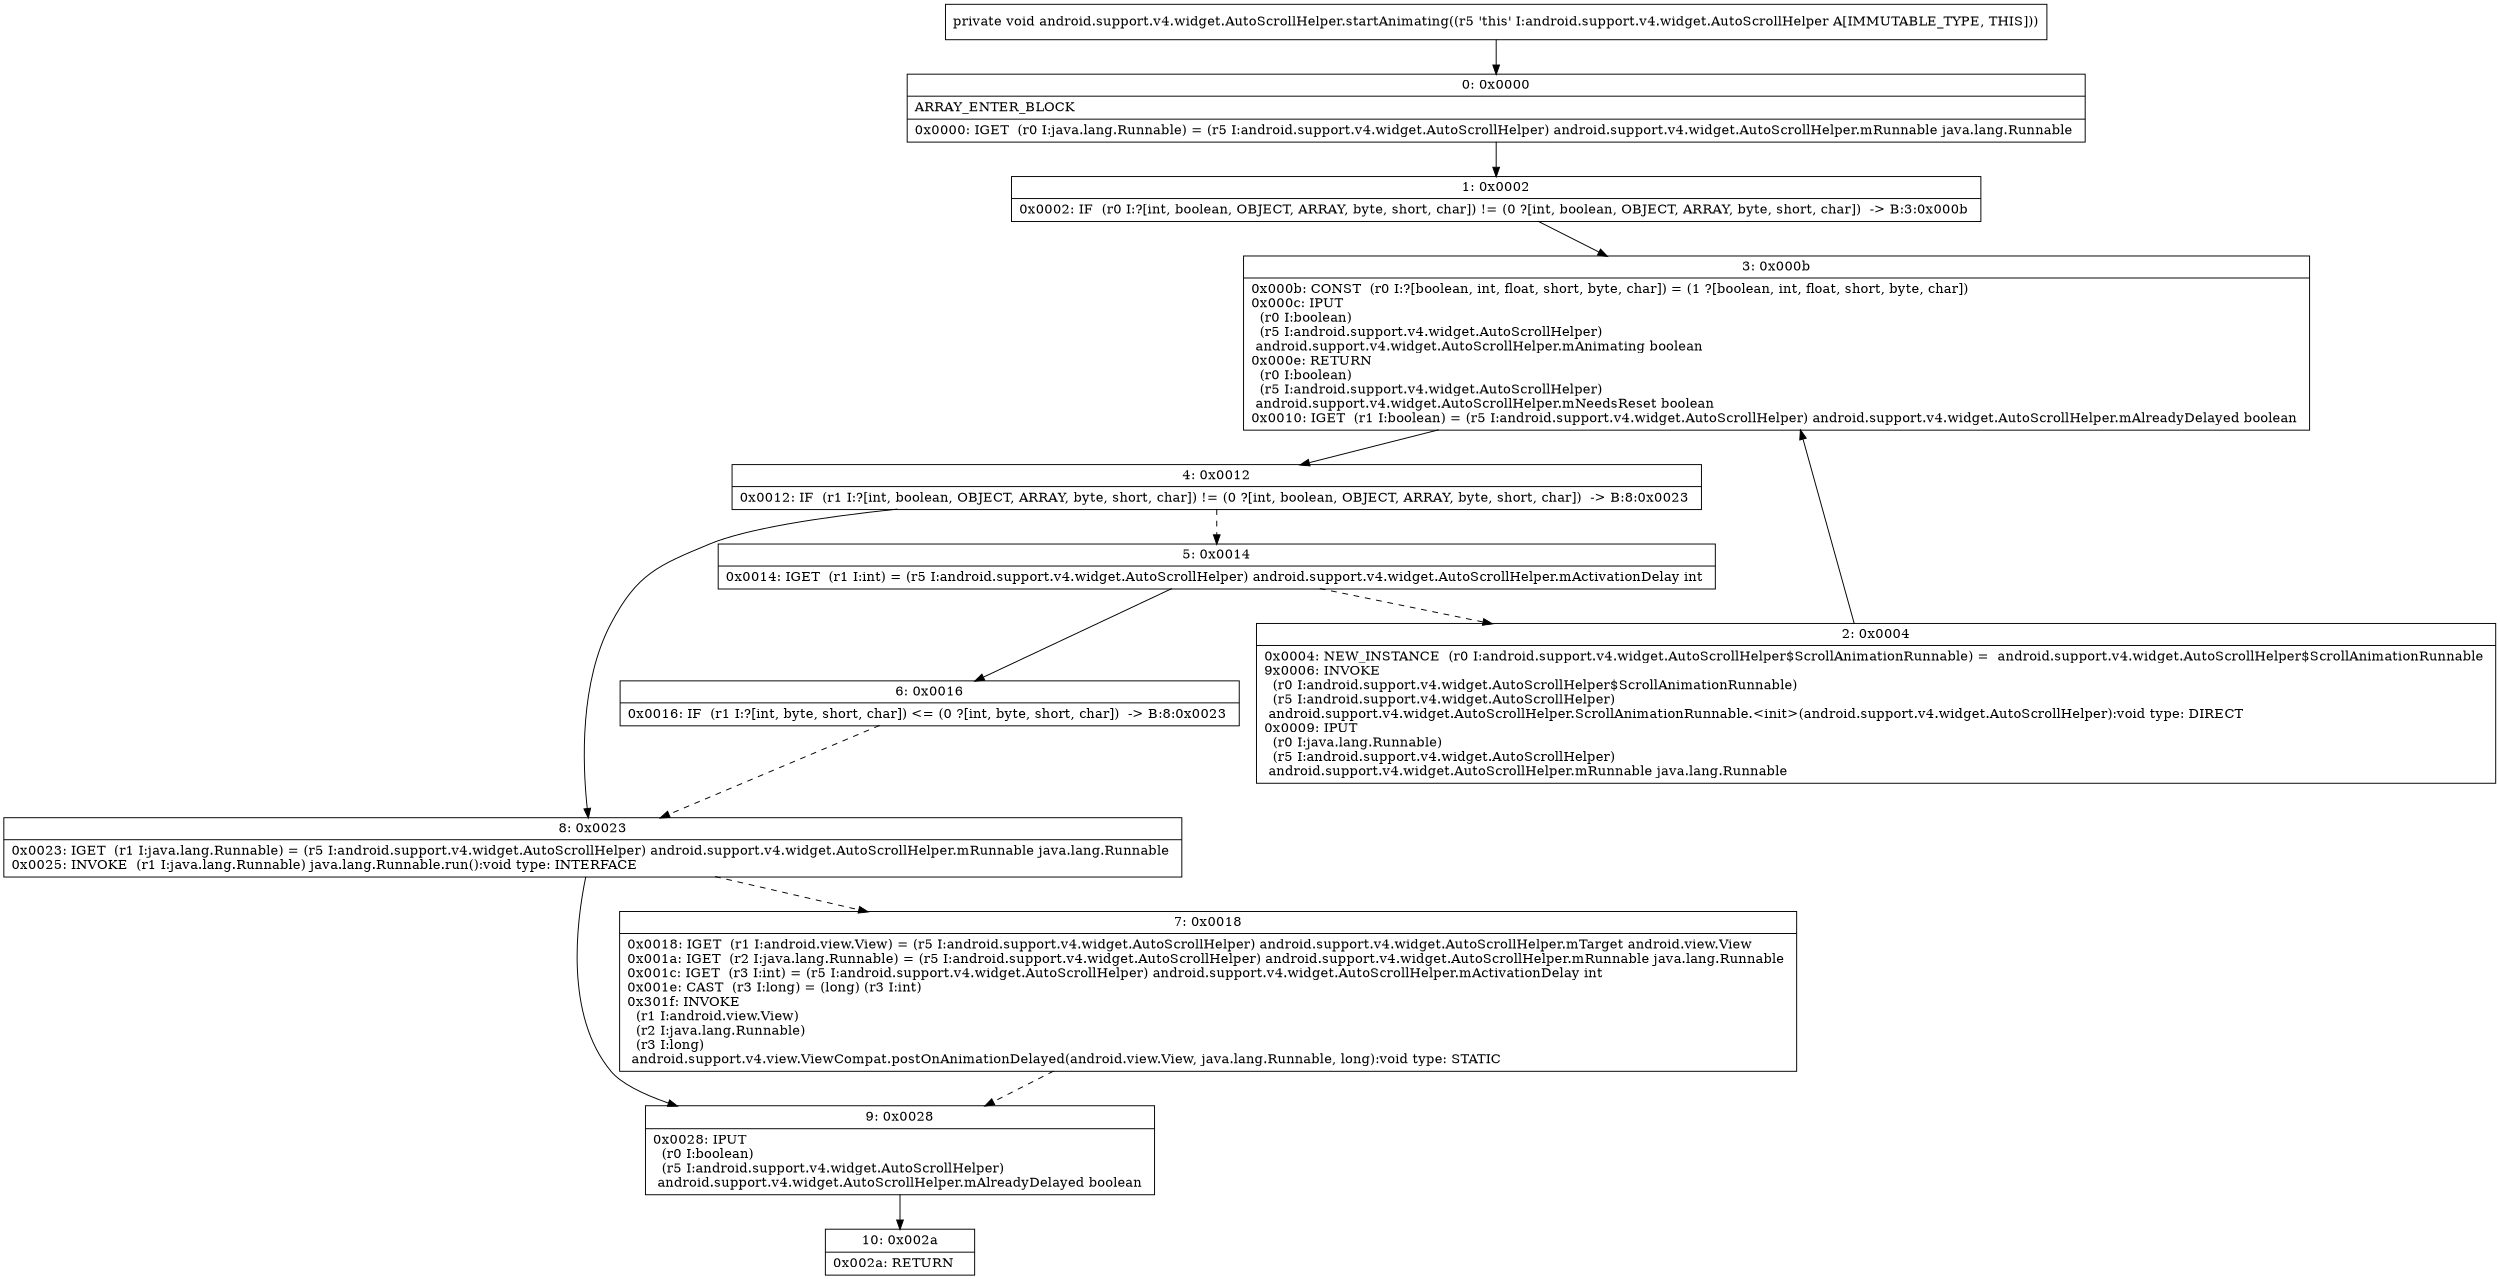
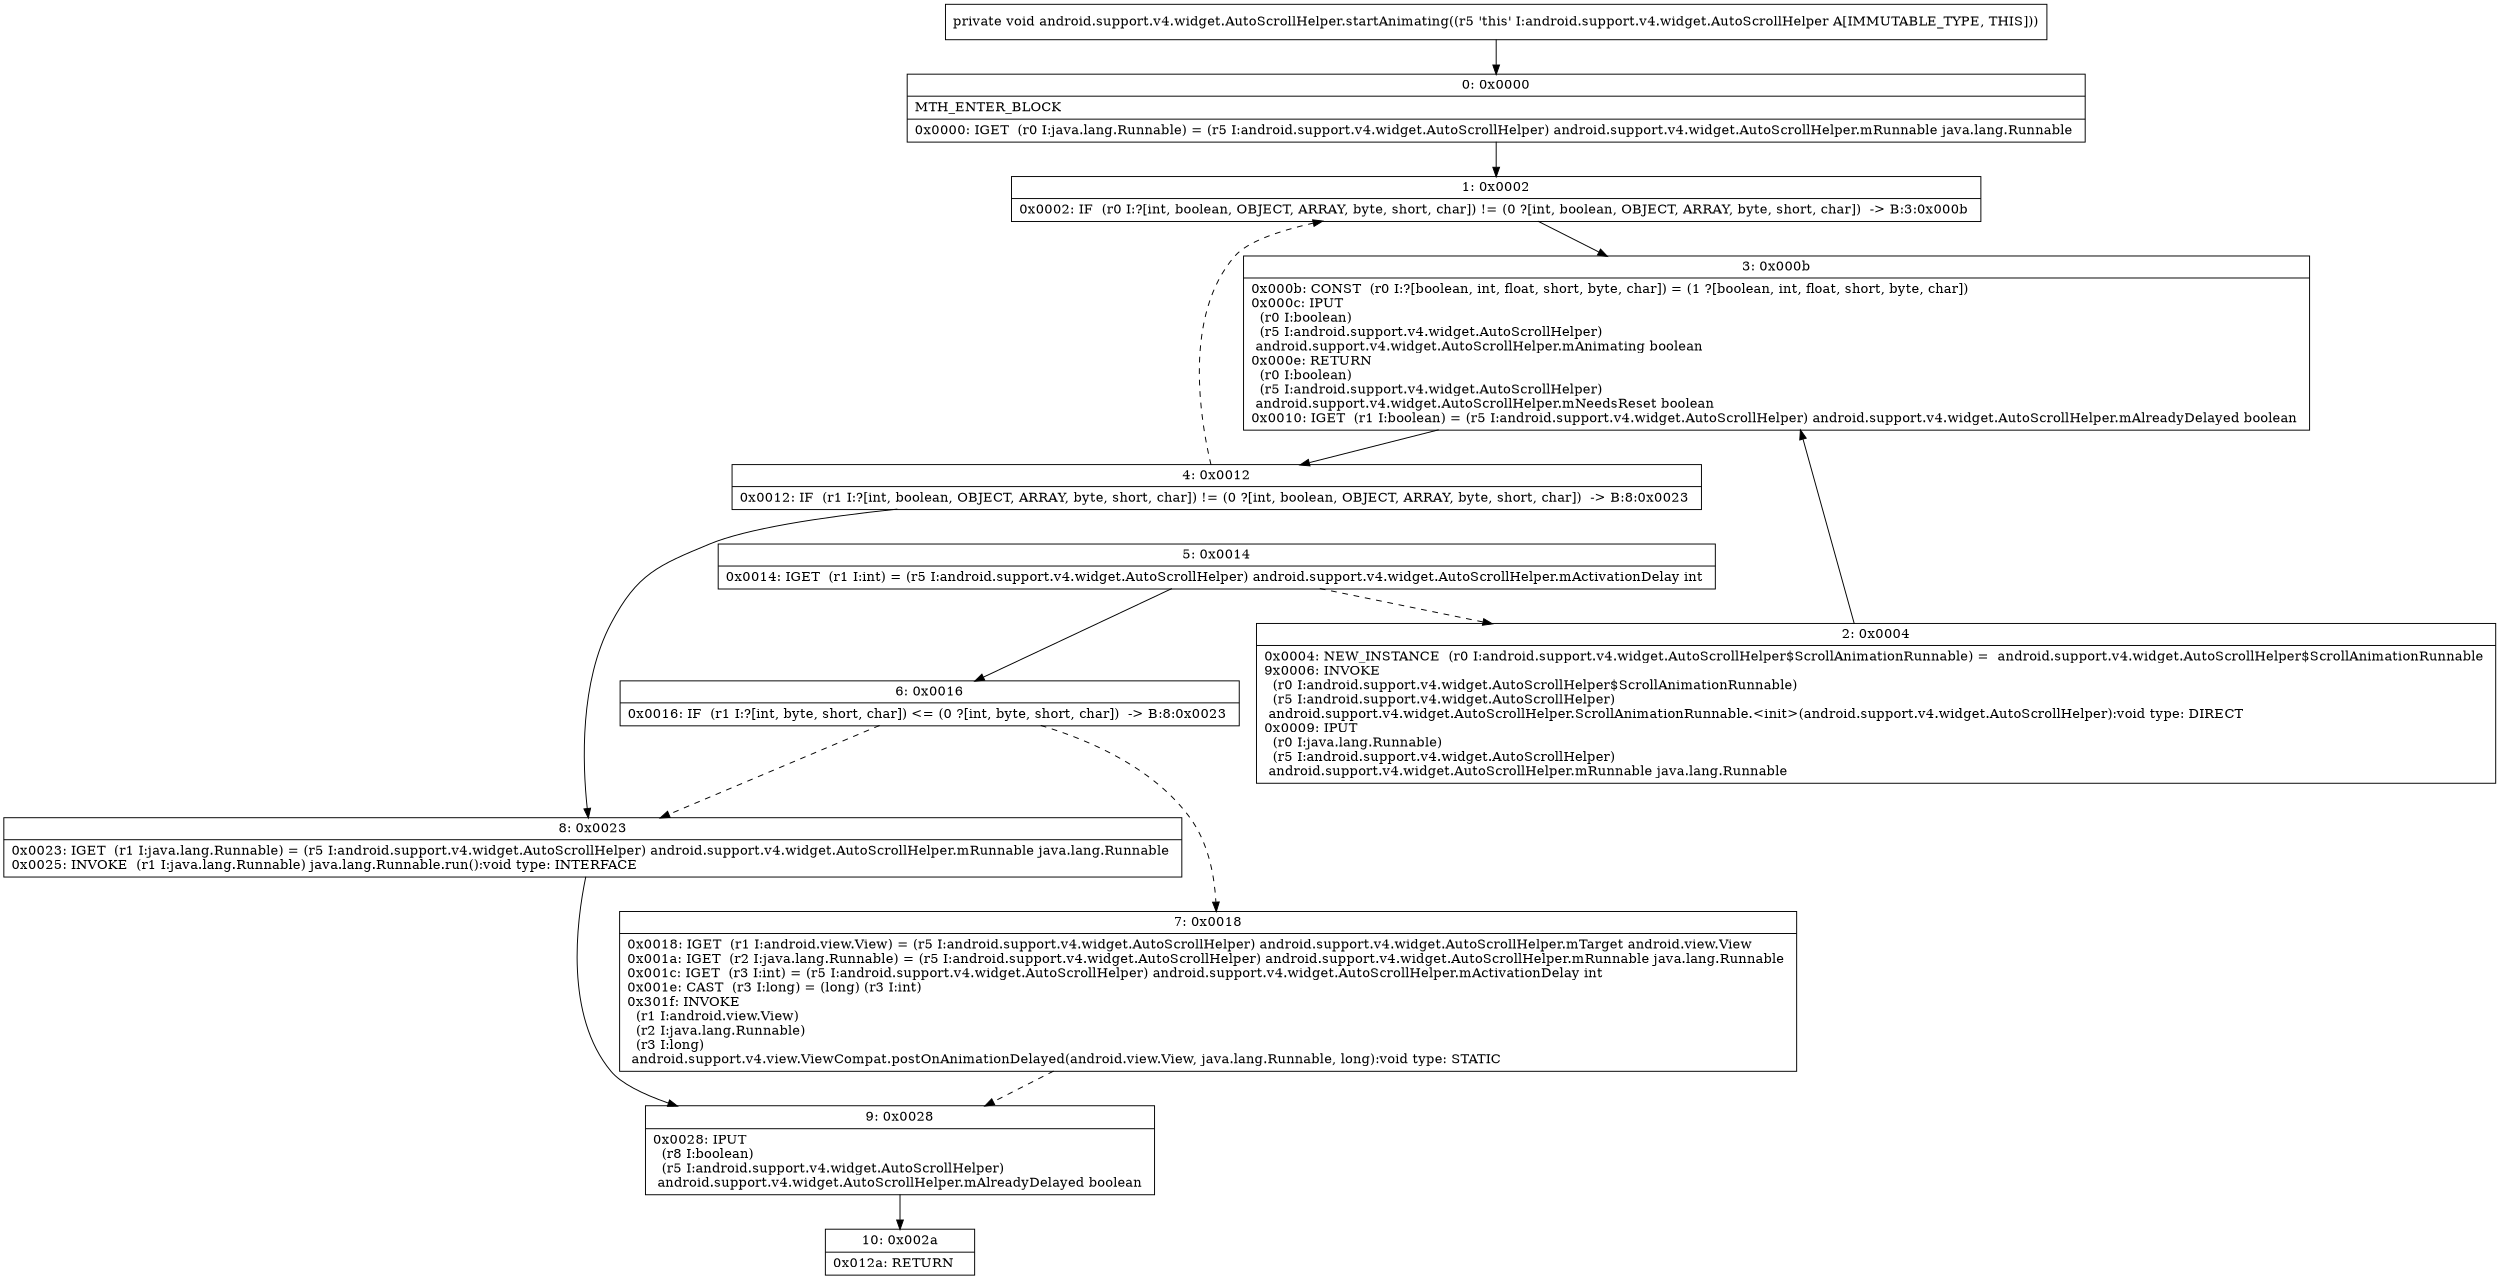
(995, 107) -> (989, 107)
(1217, 522) -> (1206, 315)
(787, 893) -> (1159, 785)
(704, 1154) -> (704, 1154)
(900, 1263) -> (900, 1263)
